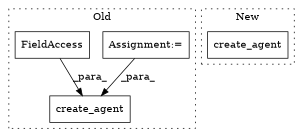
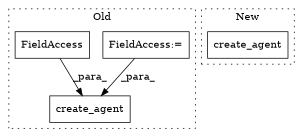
(146, 45) -> (146, 45)
